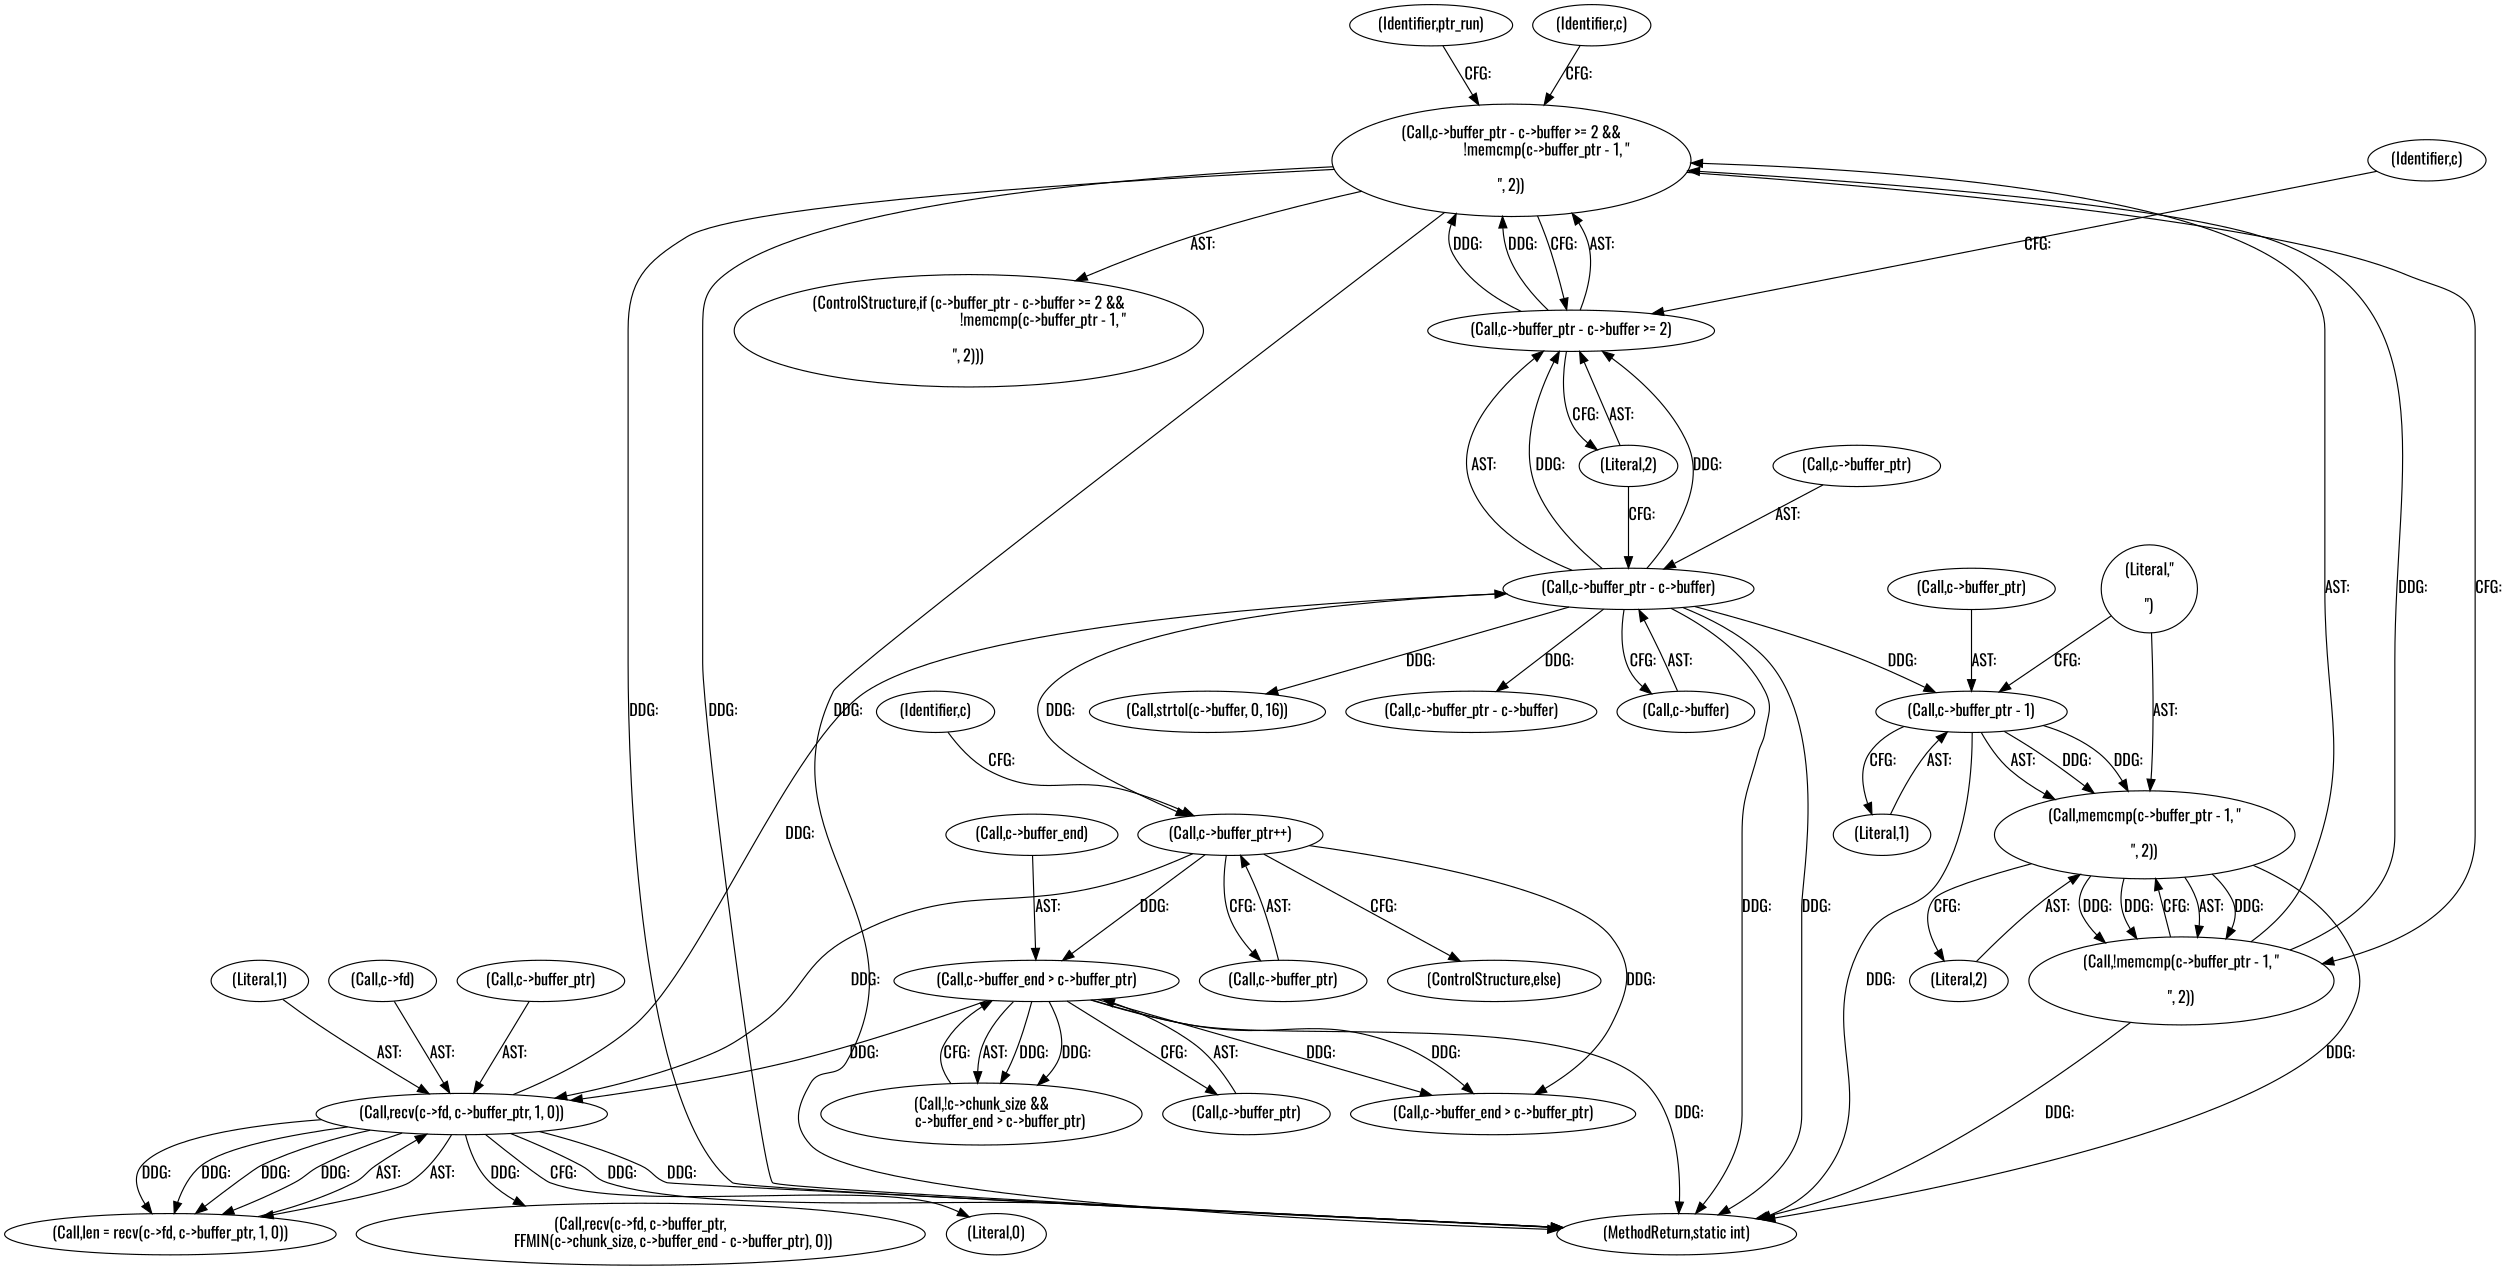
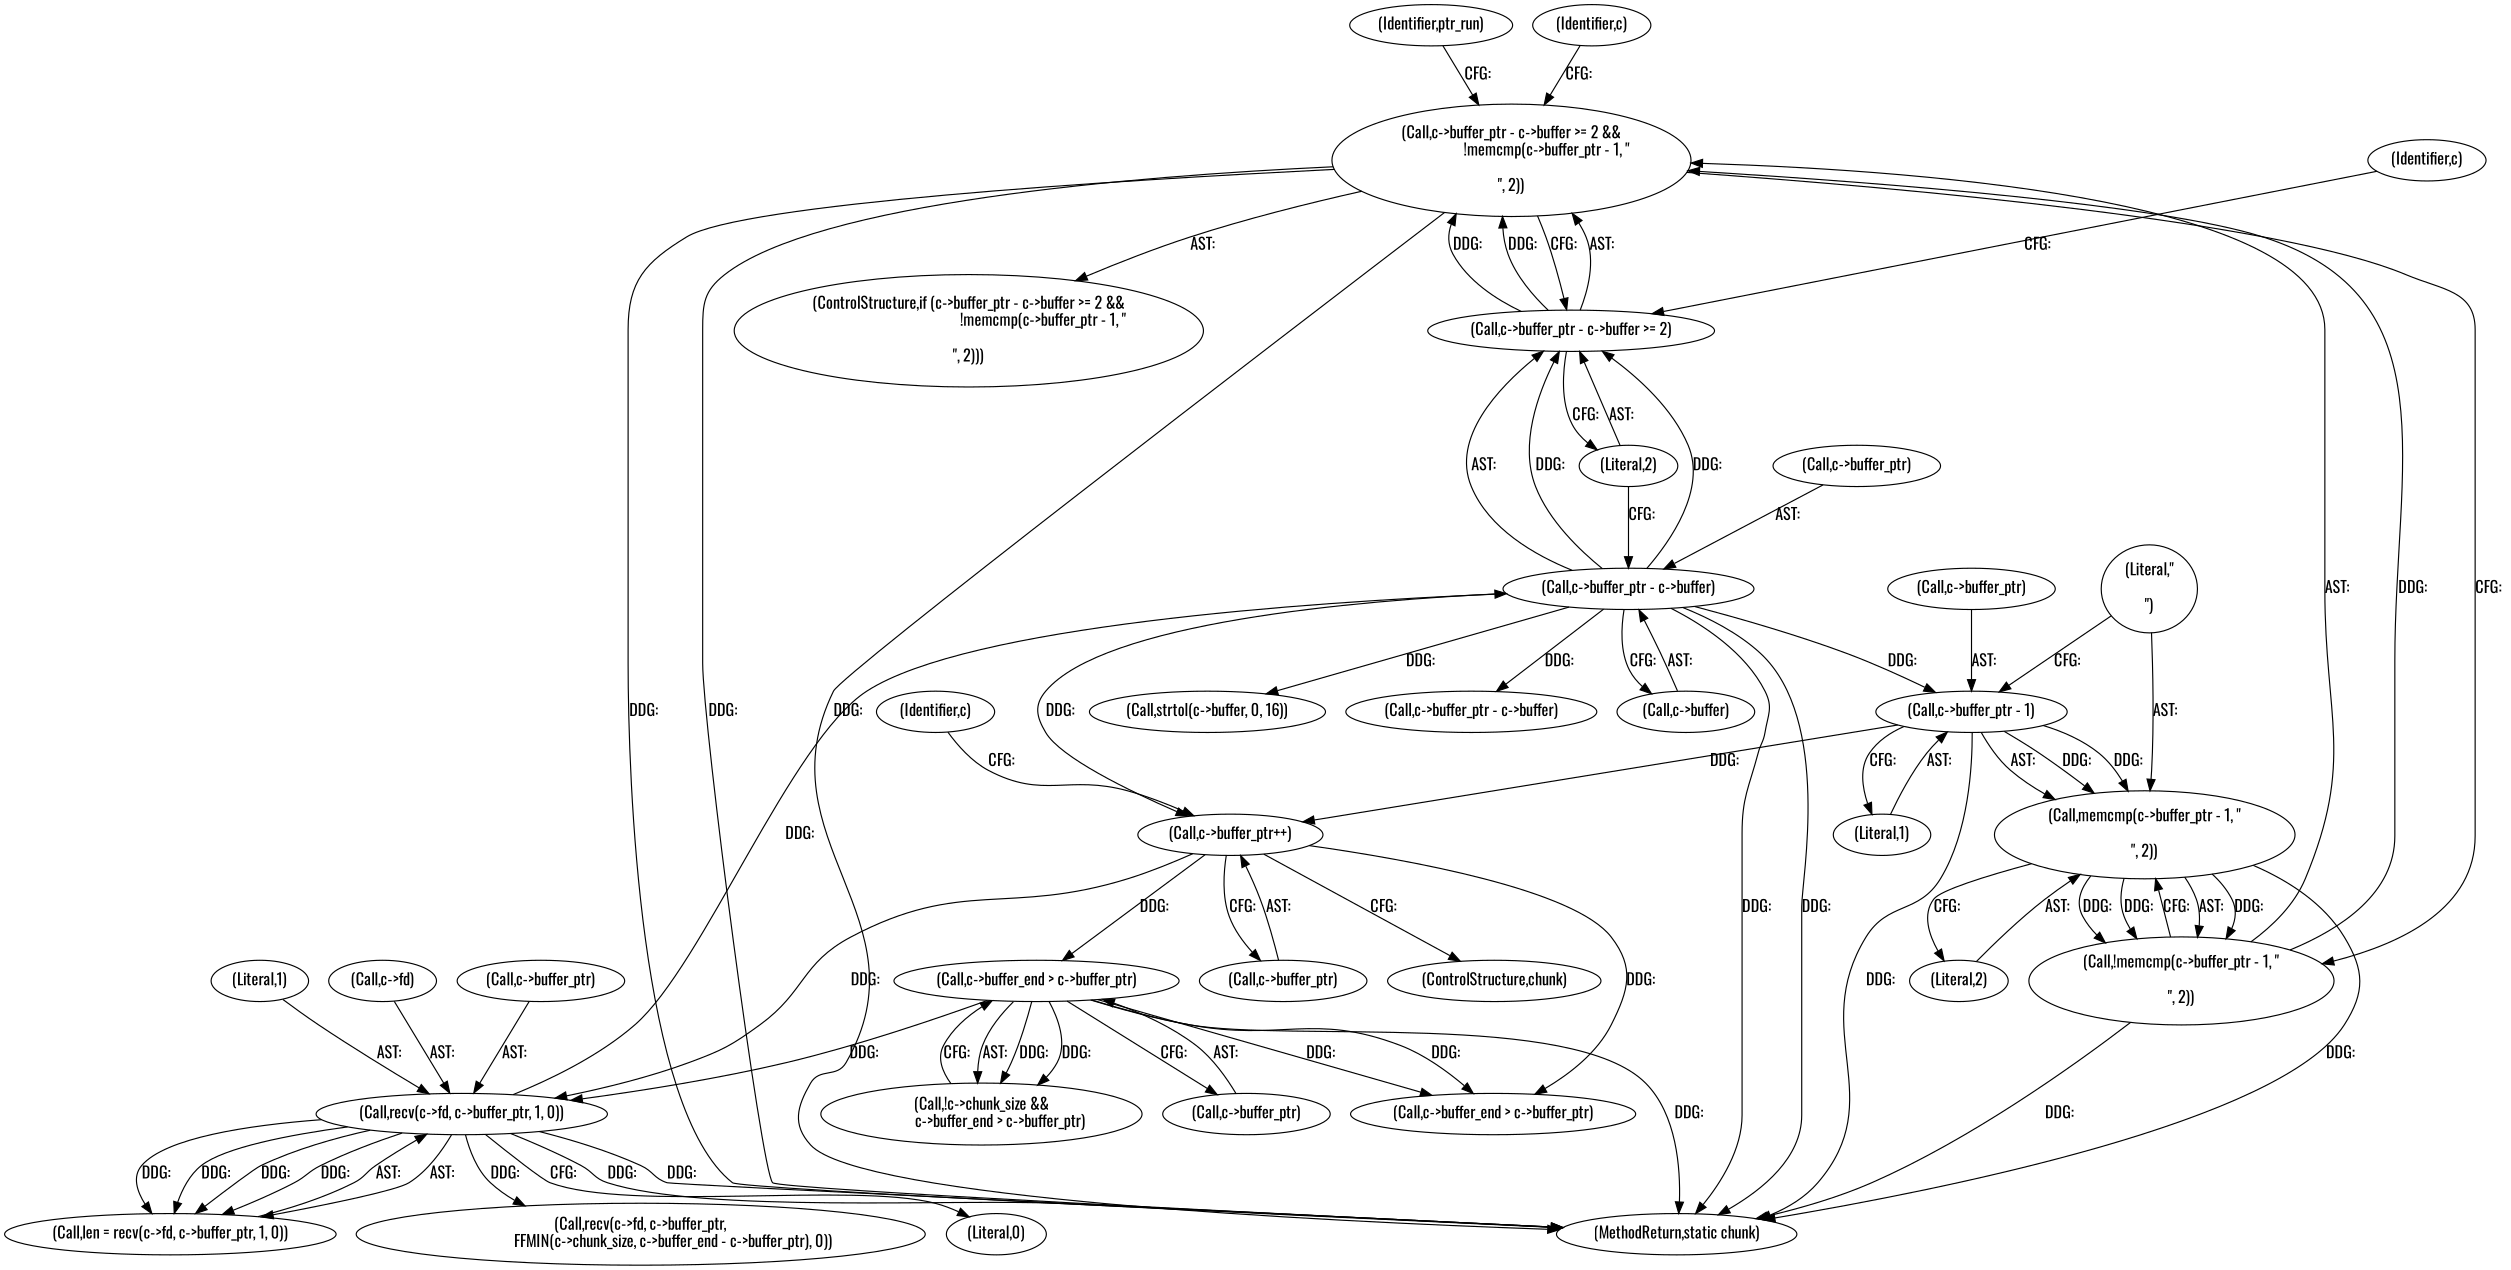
none -> (1606, 772)
(1032, 835) -> none
(1494, 981) -> (1494, 981)
(1677, 1234) -> (1677, 1234)
